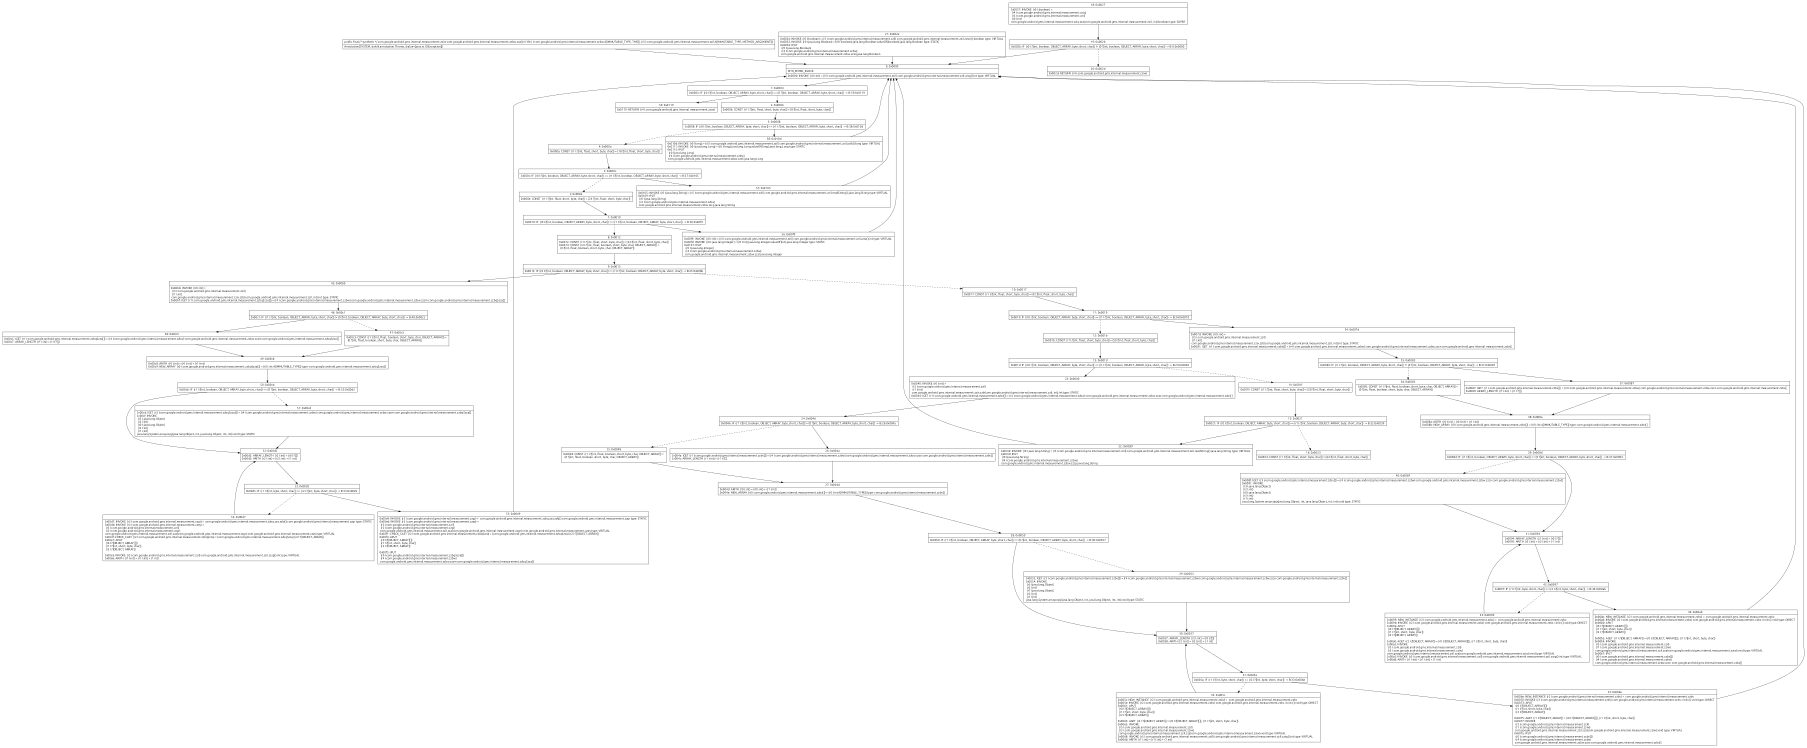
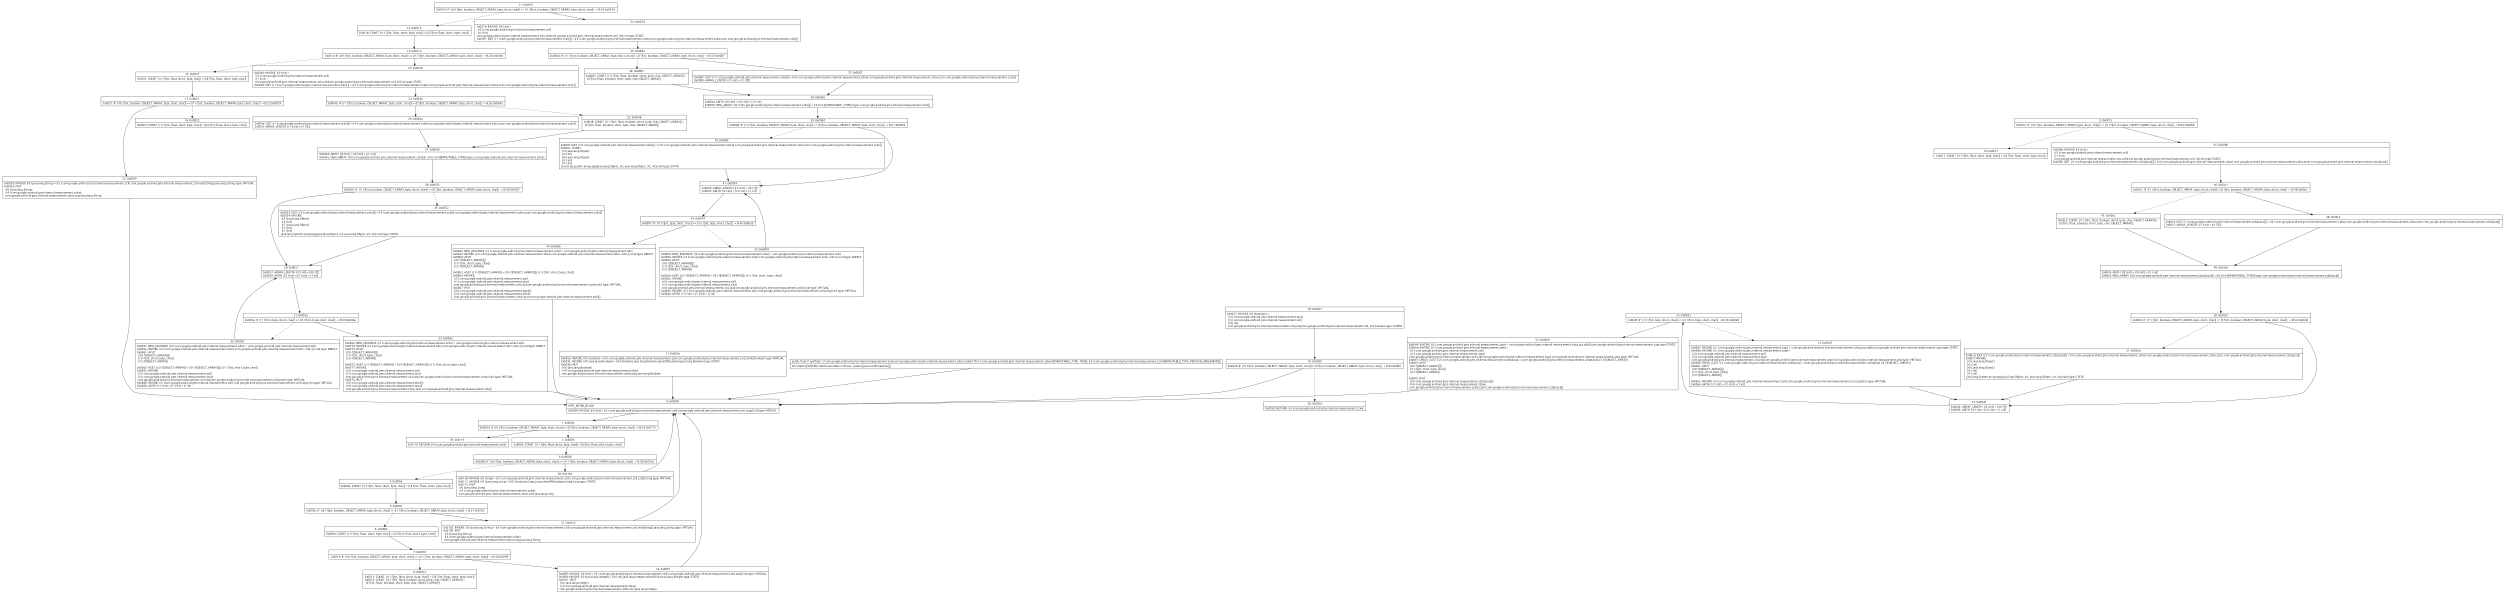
(614, 258) -> none
(1059, 303) -> none
(1253, 483) -> (571, 148)
